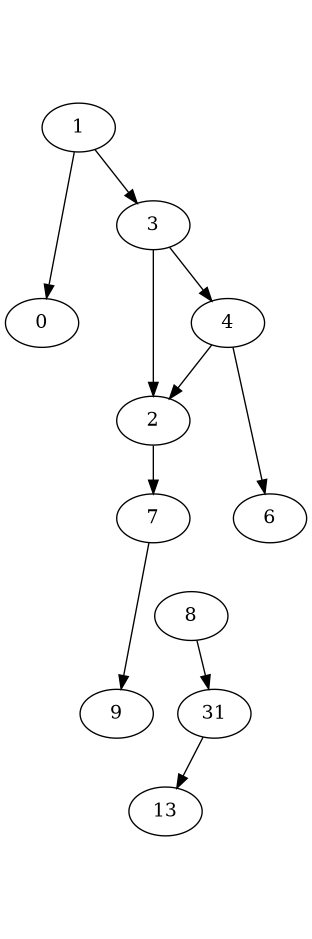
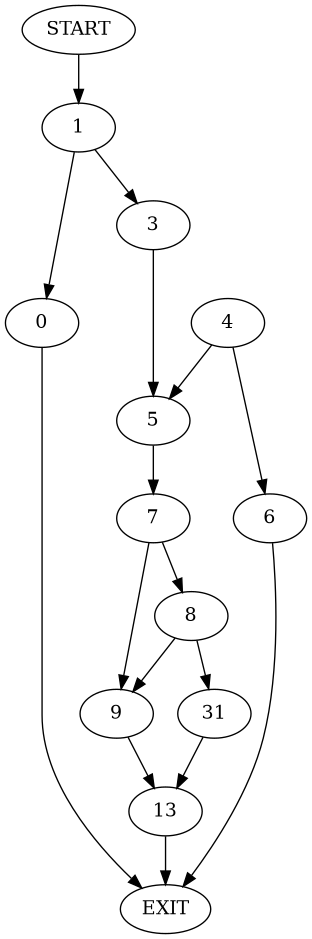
none -> (79, 30)
(186, 269) -> none
(153, 421) -> (153, 421)
none -> (170, 561)
none -> (158, 660)
none -> (138, 757)
none -> (166, 909)
